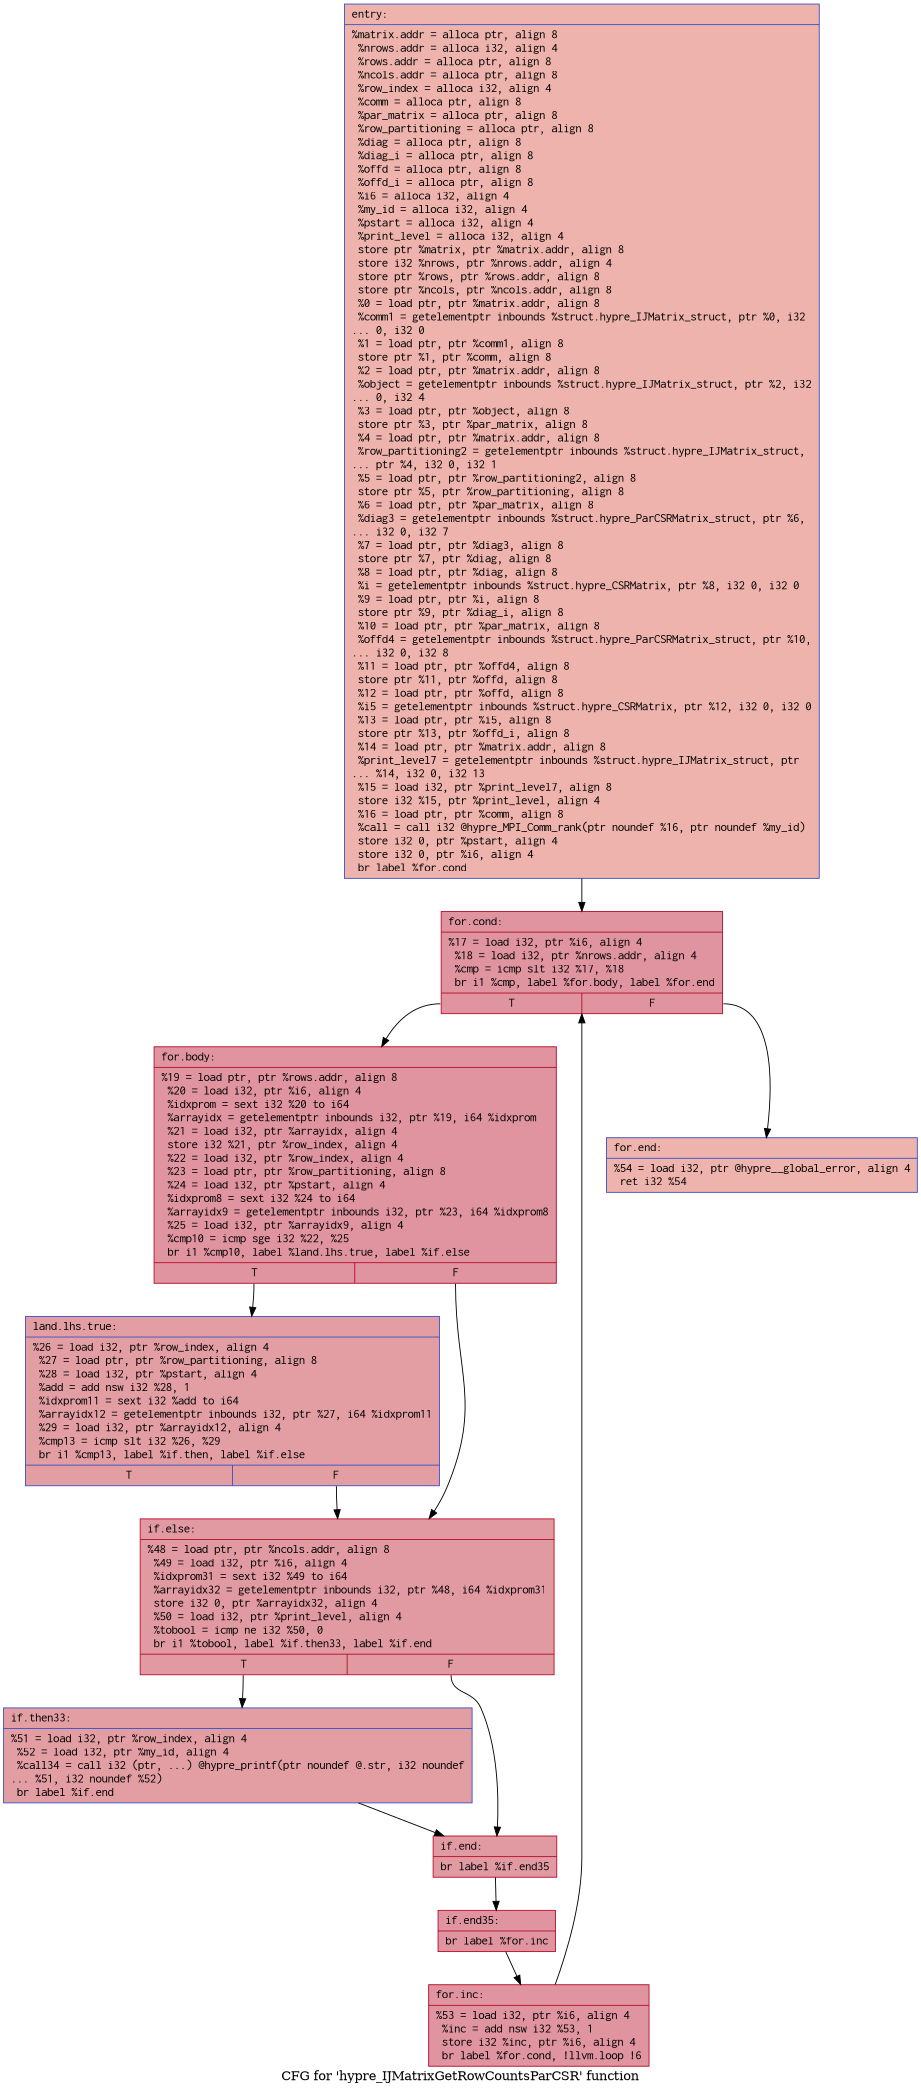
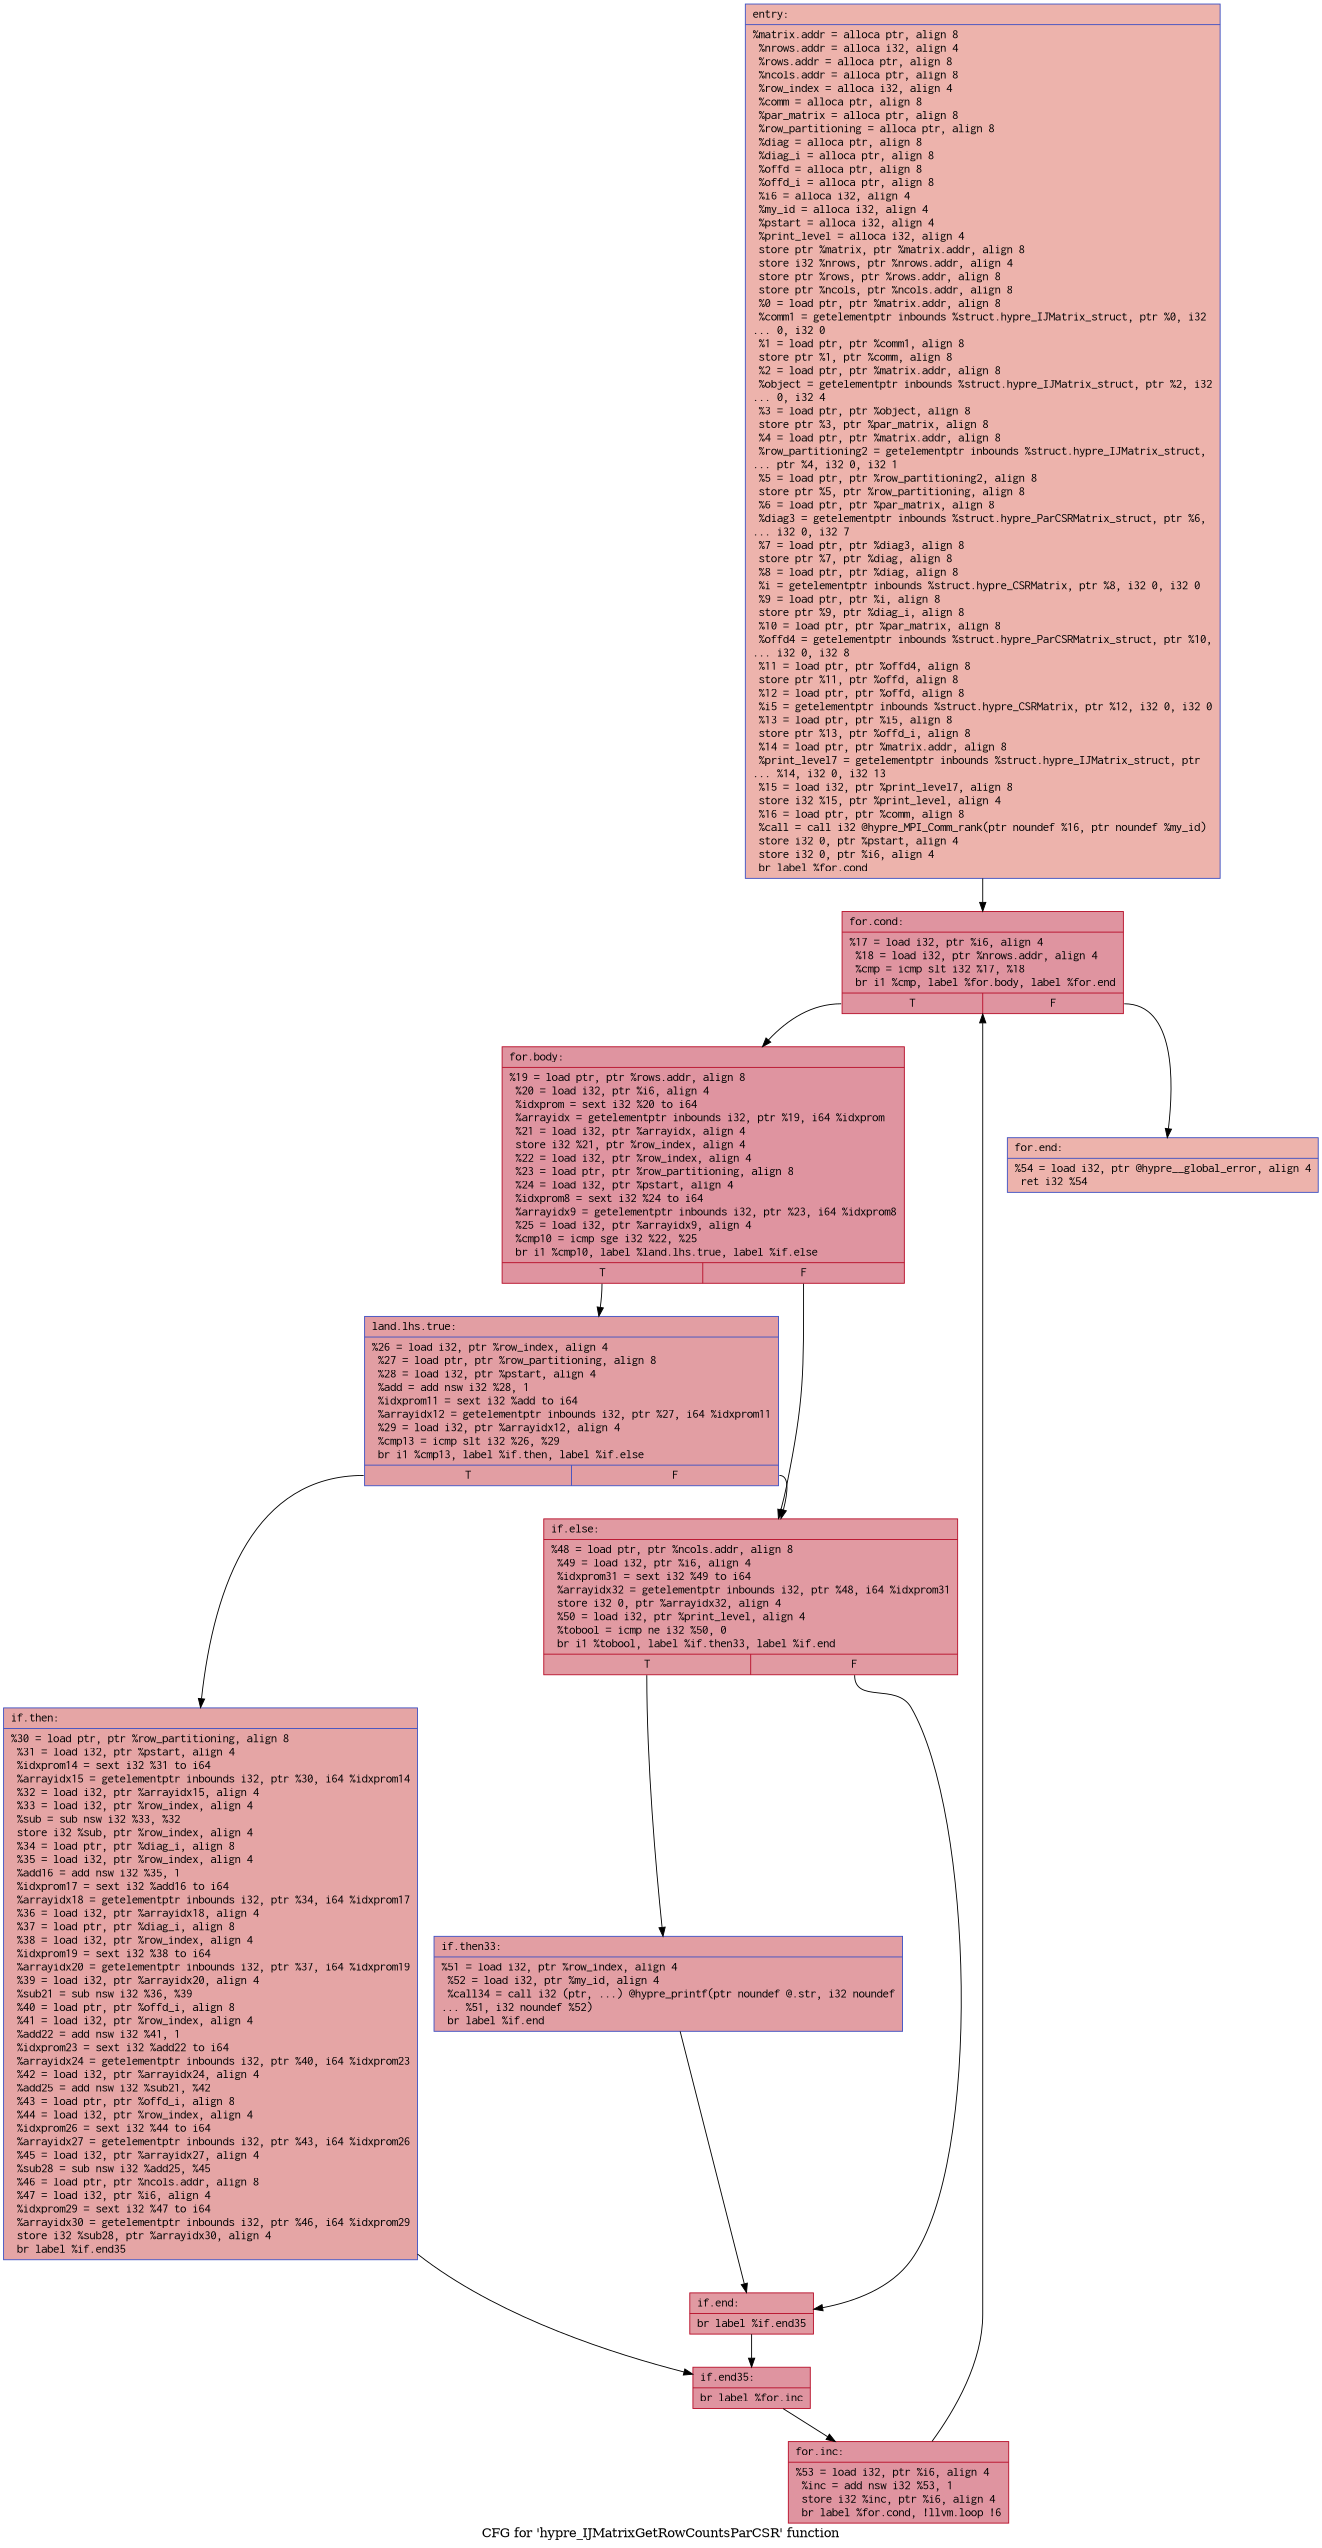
none -> (211, 1984)
